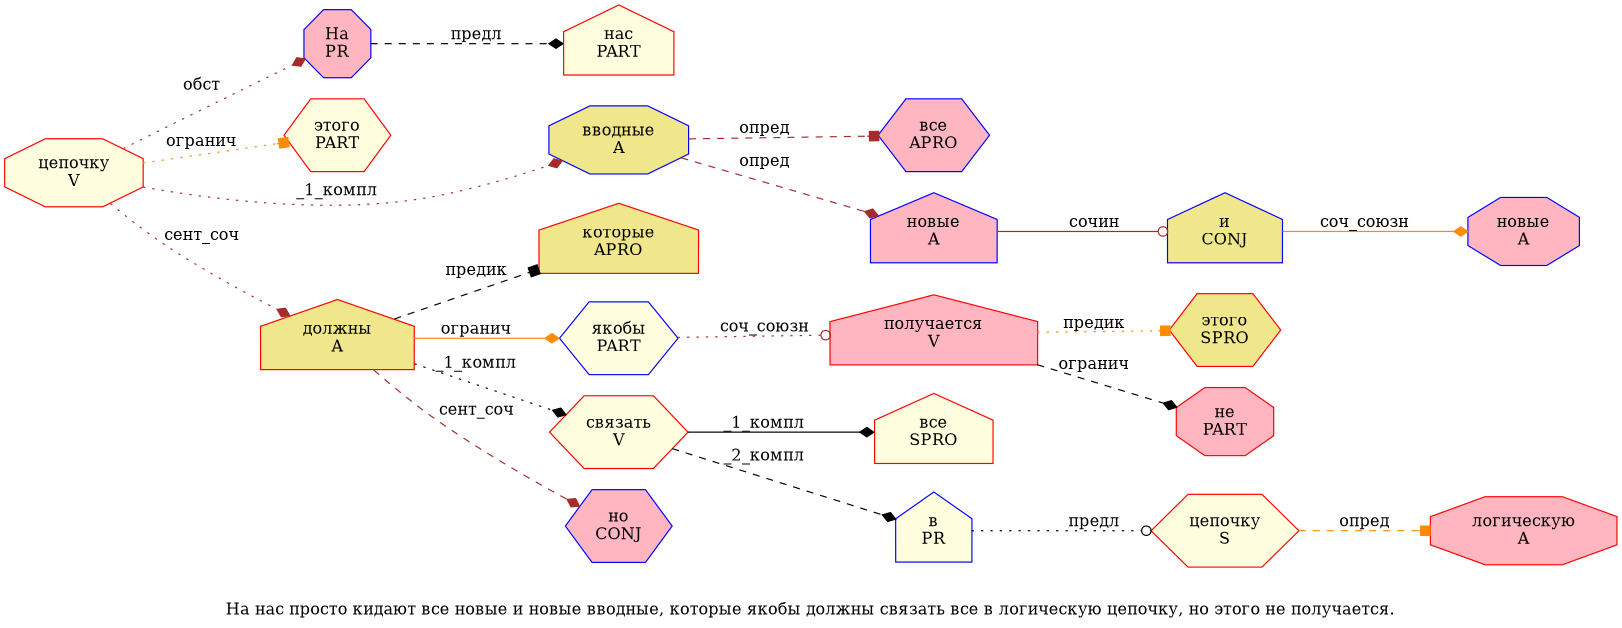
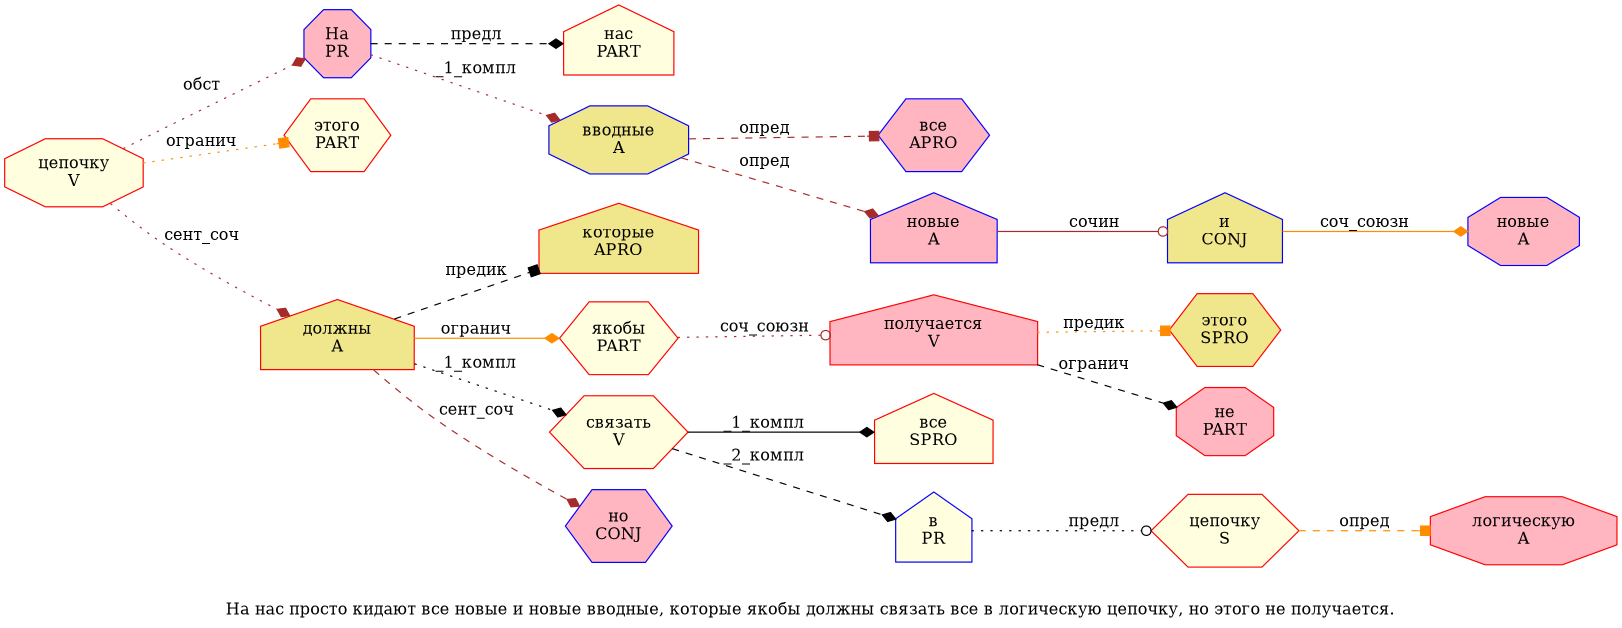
(347, 205) -> (458, 85)
(619, 338) -> (619, 338)
